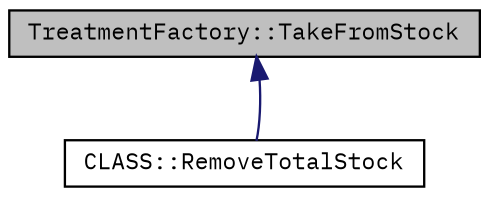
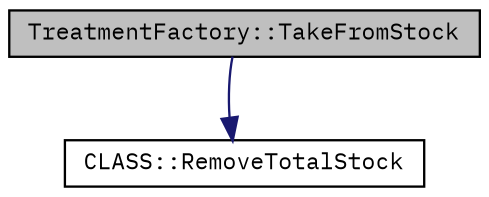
(260, 110) -> (229, 87)
